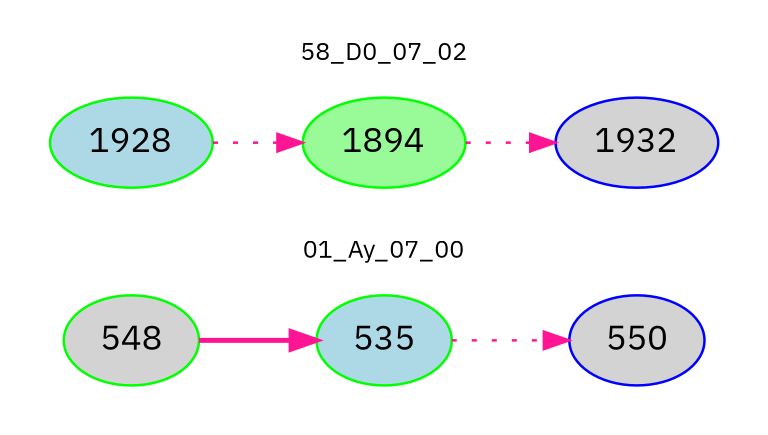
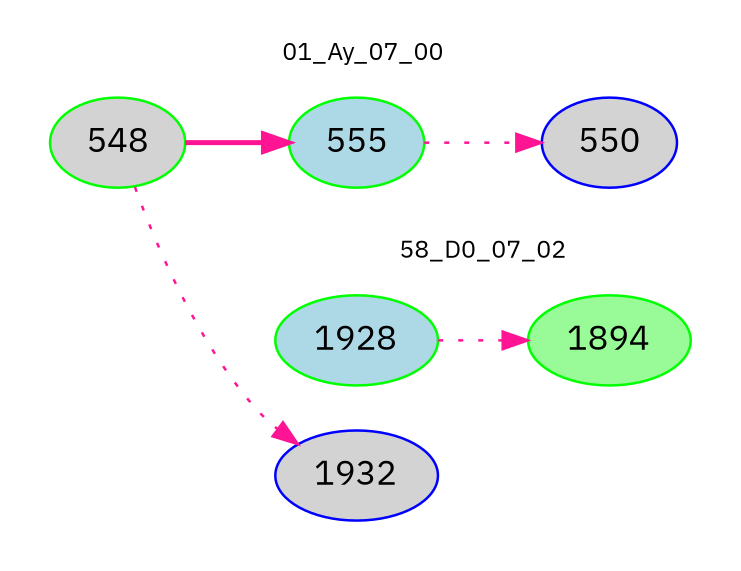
(498, 143) -> (193, 316)
(384, 340) -> (357, 143)
